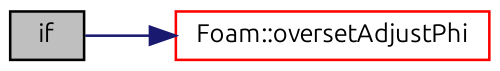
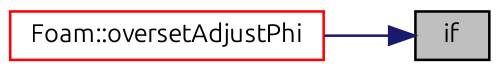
(117, 36) -> (357, 36)
